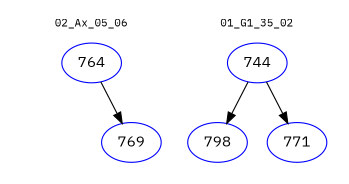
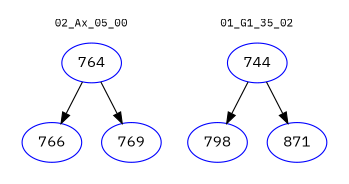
(92, 24) -> (92, 24)
none -> (52, 142)
(297, 142) -> (297, 142)
